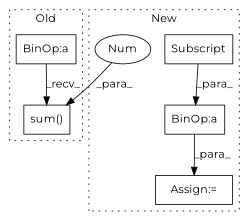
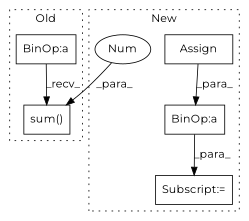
(199, 49) -> (199, 49)
(194, 190) -> (194, 190)
